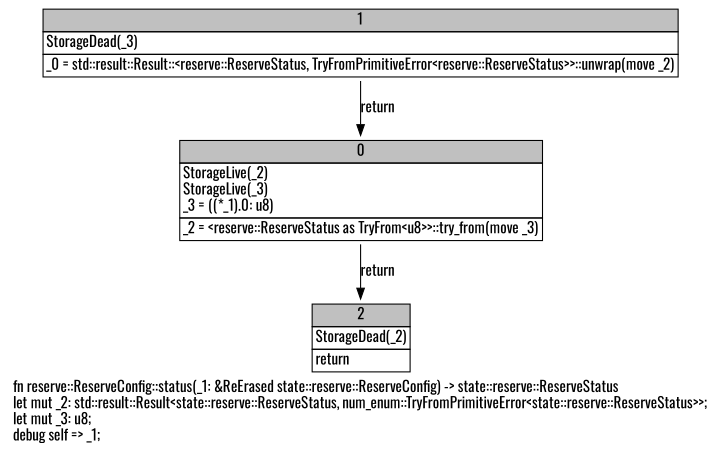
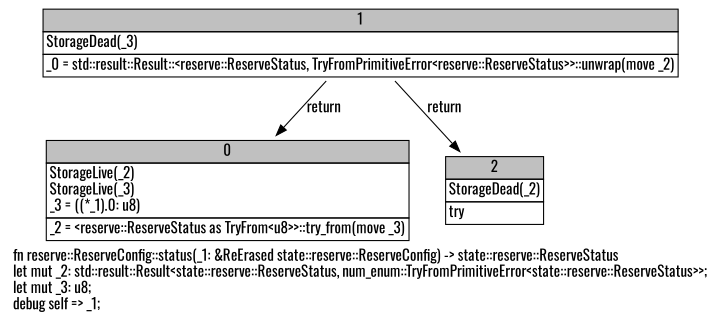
(361, 266) -> (424, 112)
(333, 360) -> (457, 213)
